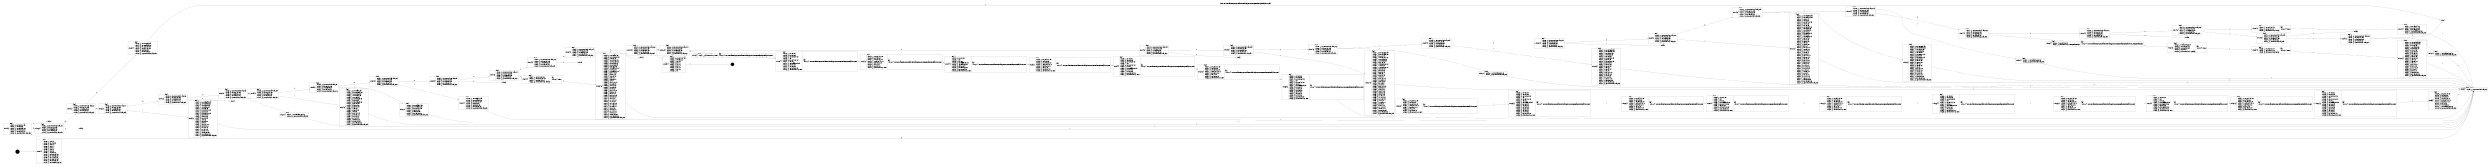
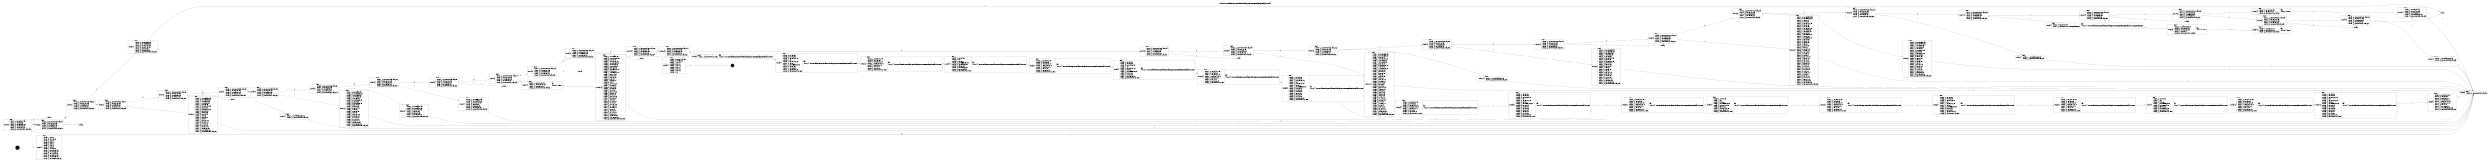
(2412, 59) -> none
